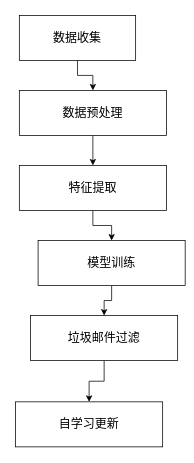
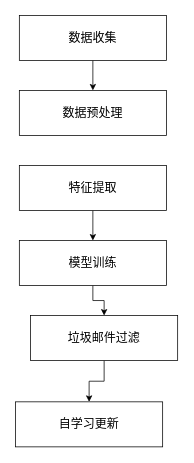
(77, 38) -> (93, 38)
(93, 159) -> none
(111, 263) -> (93, 263)
